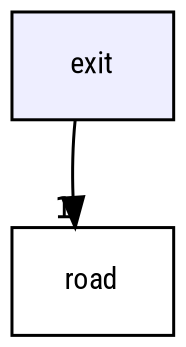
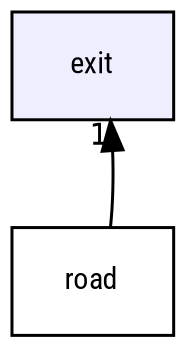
(73, 159) -> (113, 189)
